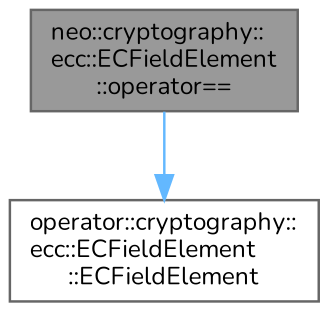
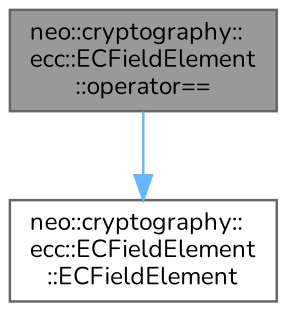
(164, 251) -> (143, 251)
